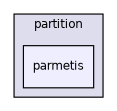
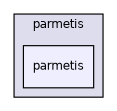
(59, 25) -> (59, 25)
